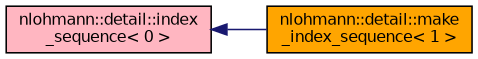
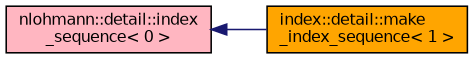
(370, 30) -> (367, 30)
